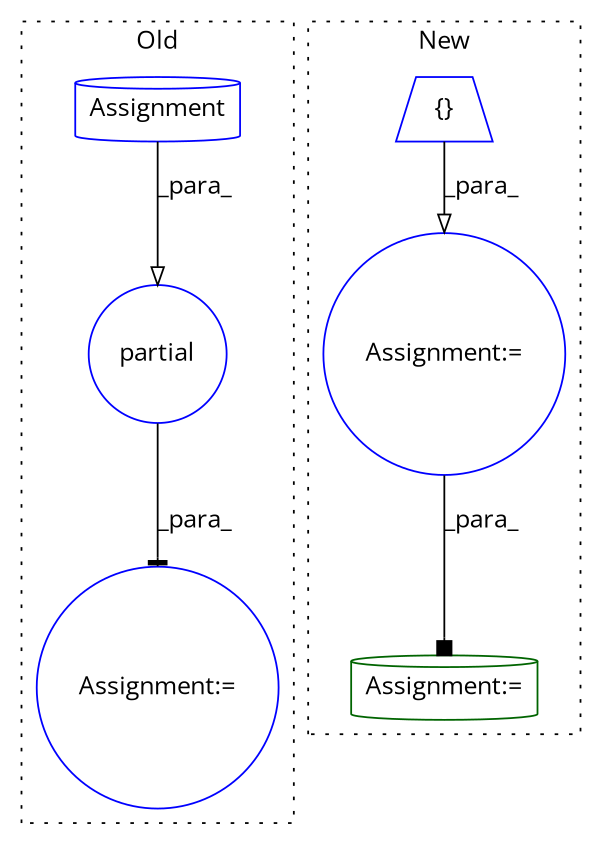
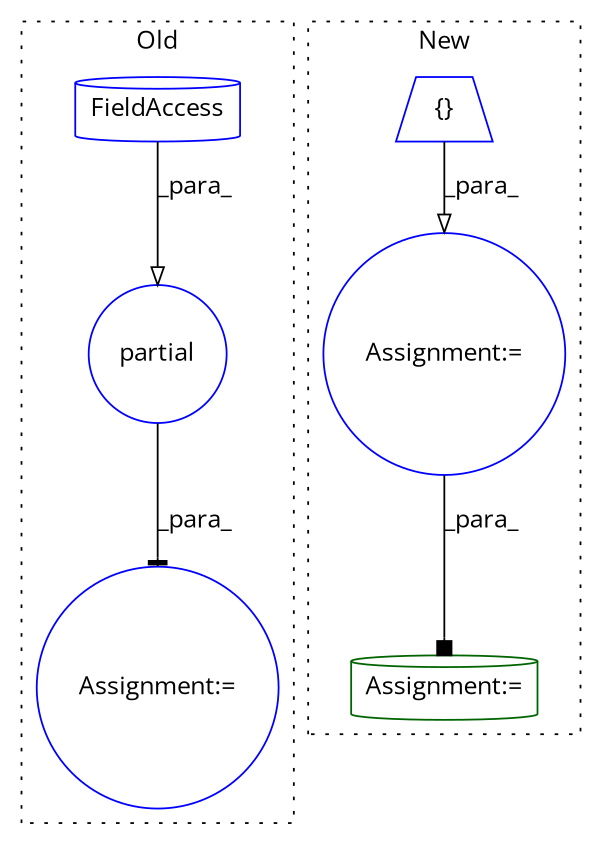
(158, 109) -> (158, 109)
